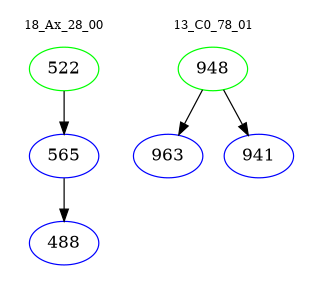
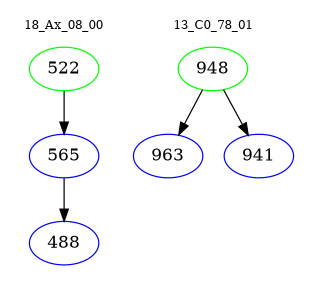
(64, 26) -> (64, 26)
